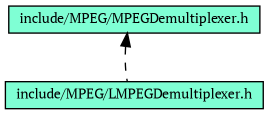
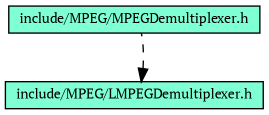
(125, 64) -> (143, 51)
